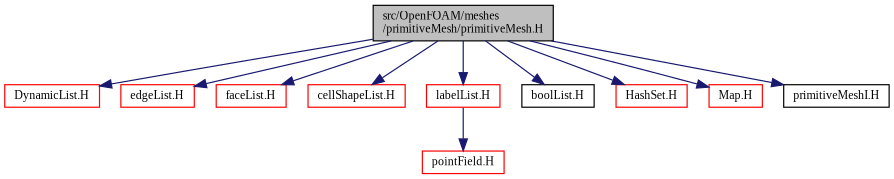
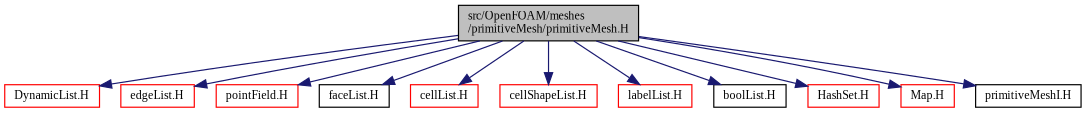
(251, 96) -> (354, 96)
none -> (444, 96)
(463, 123) -> (395, 61)
